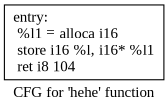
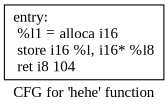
(84, 50) -> (84, 50)
